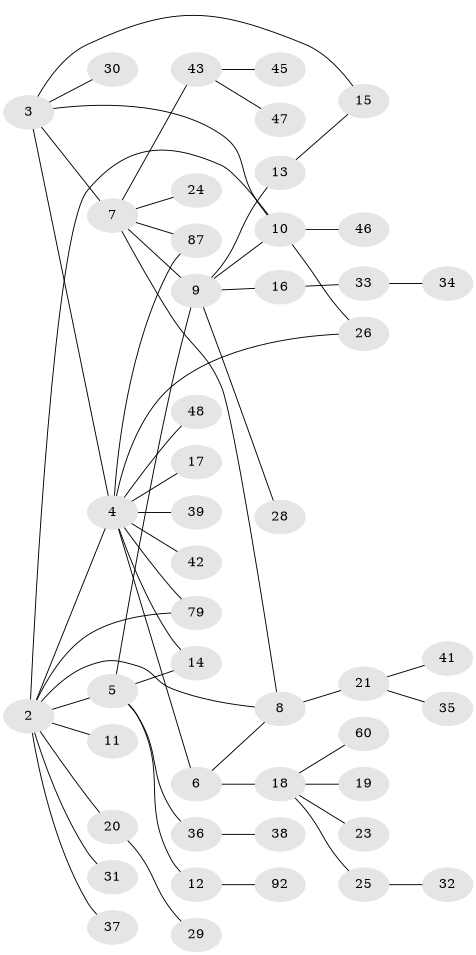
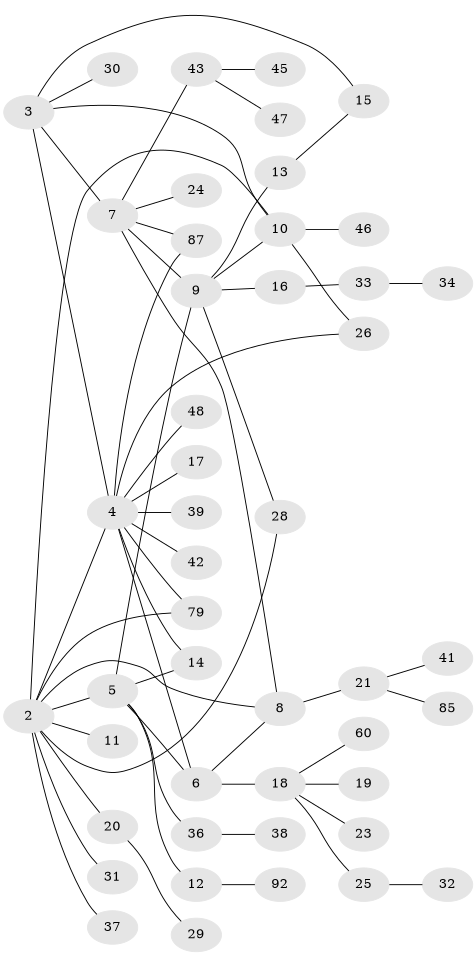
(448, 709) -> (448, 709)
none -> (204, 714)
none -> (156, 737)
